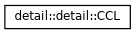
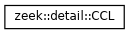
(68, 17) -> (65, 17)
